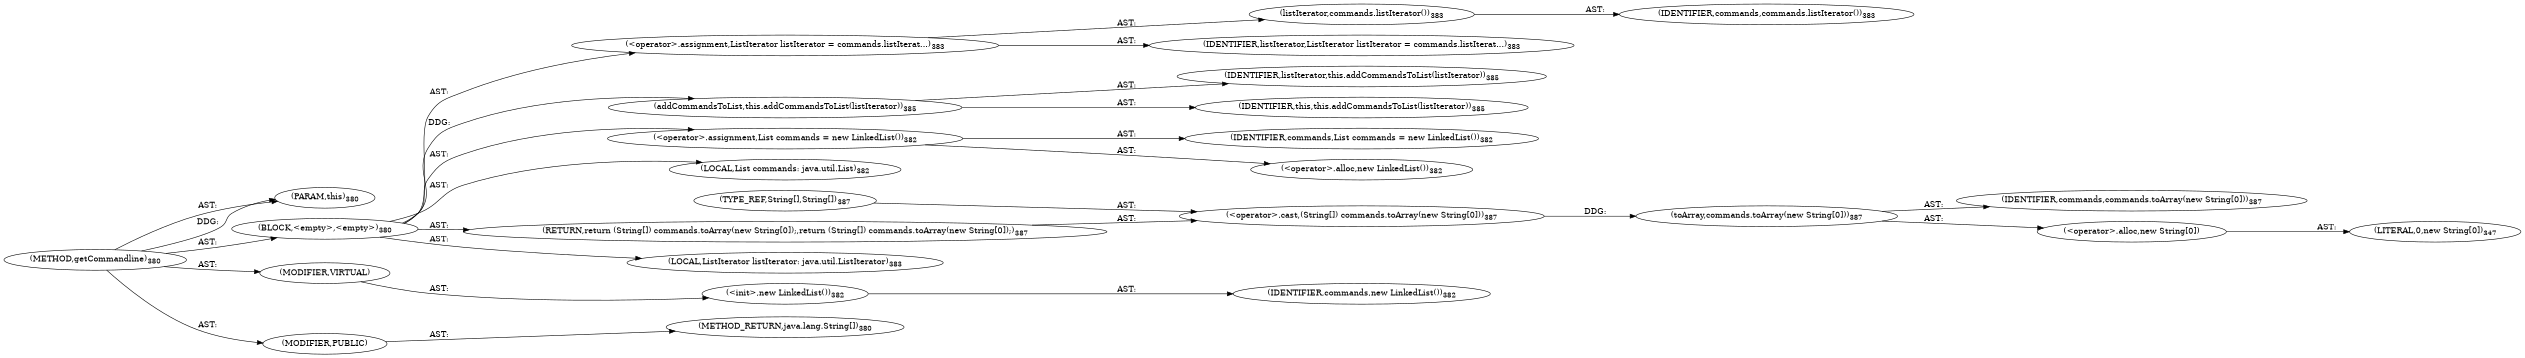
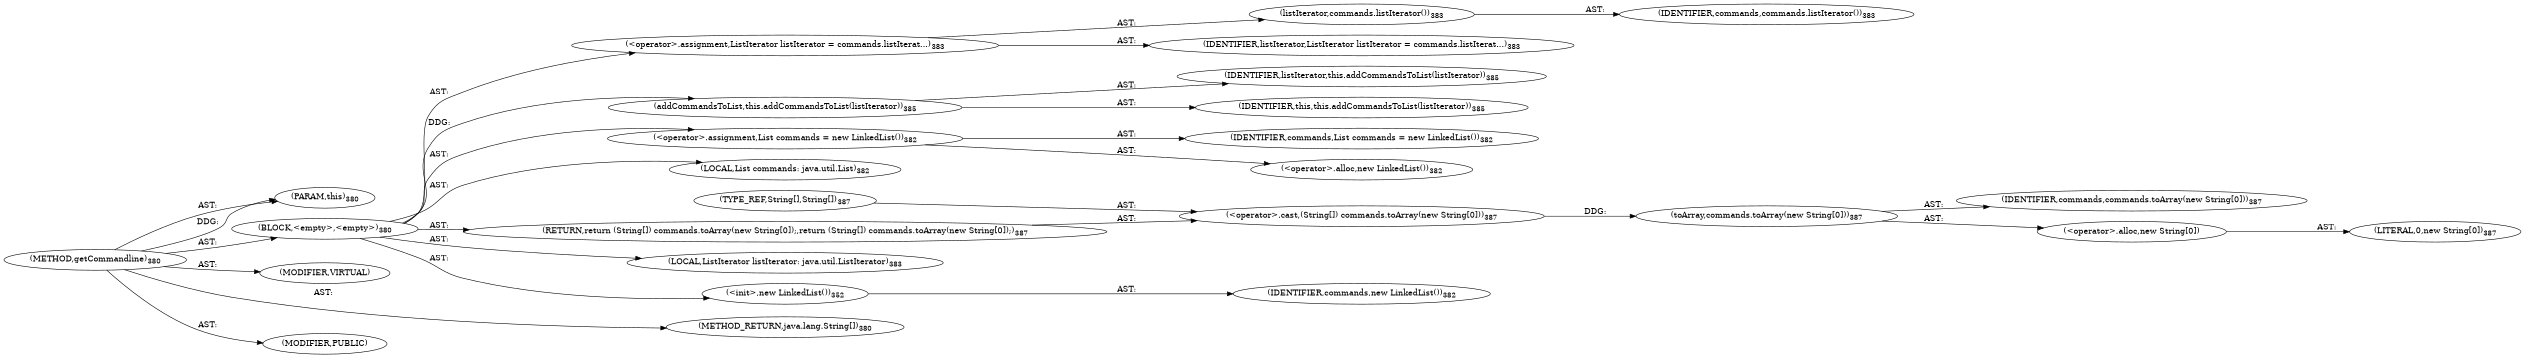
(2490, 231) -> (2490, 231)
(838, 293) -> (838, 293)
(531, 299) -> (528, 290)
(527, 337) -> (390, 316)
